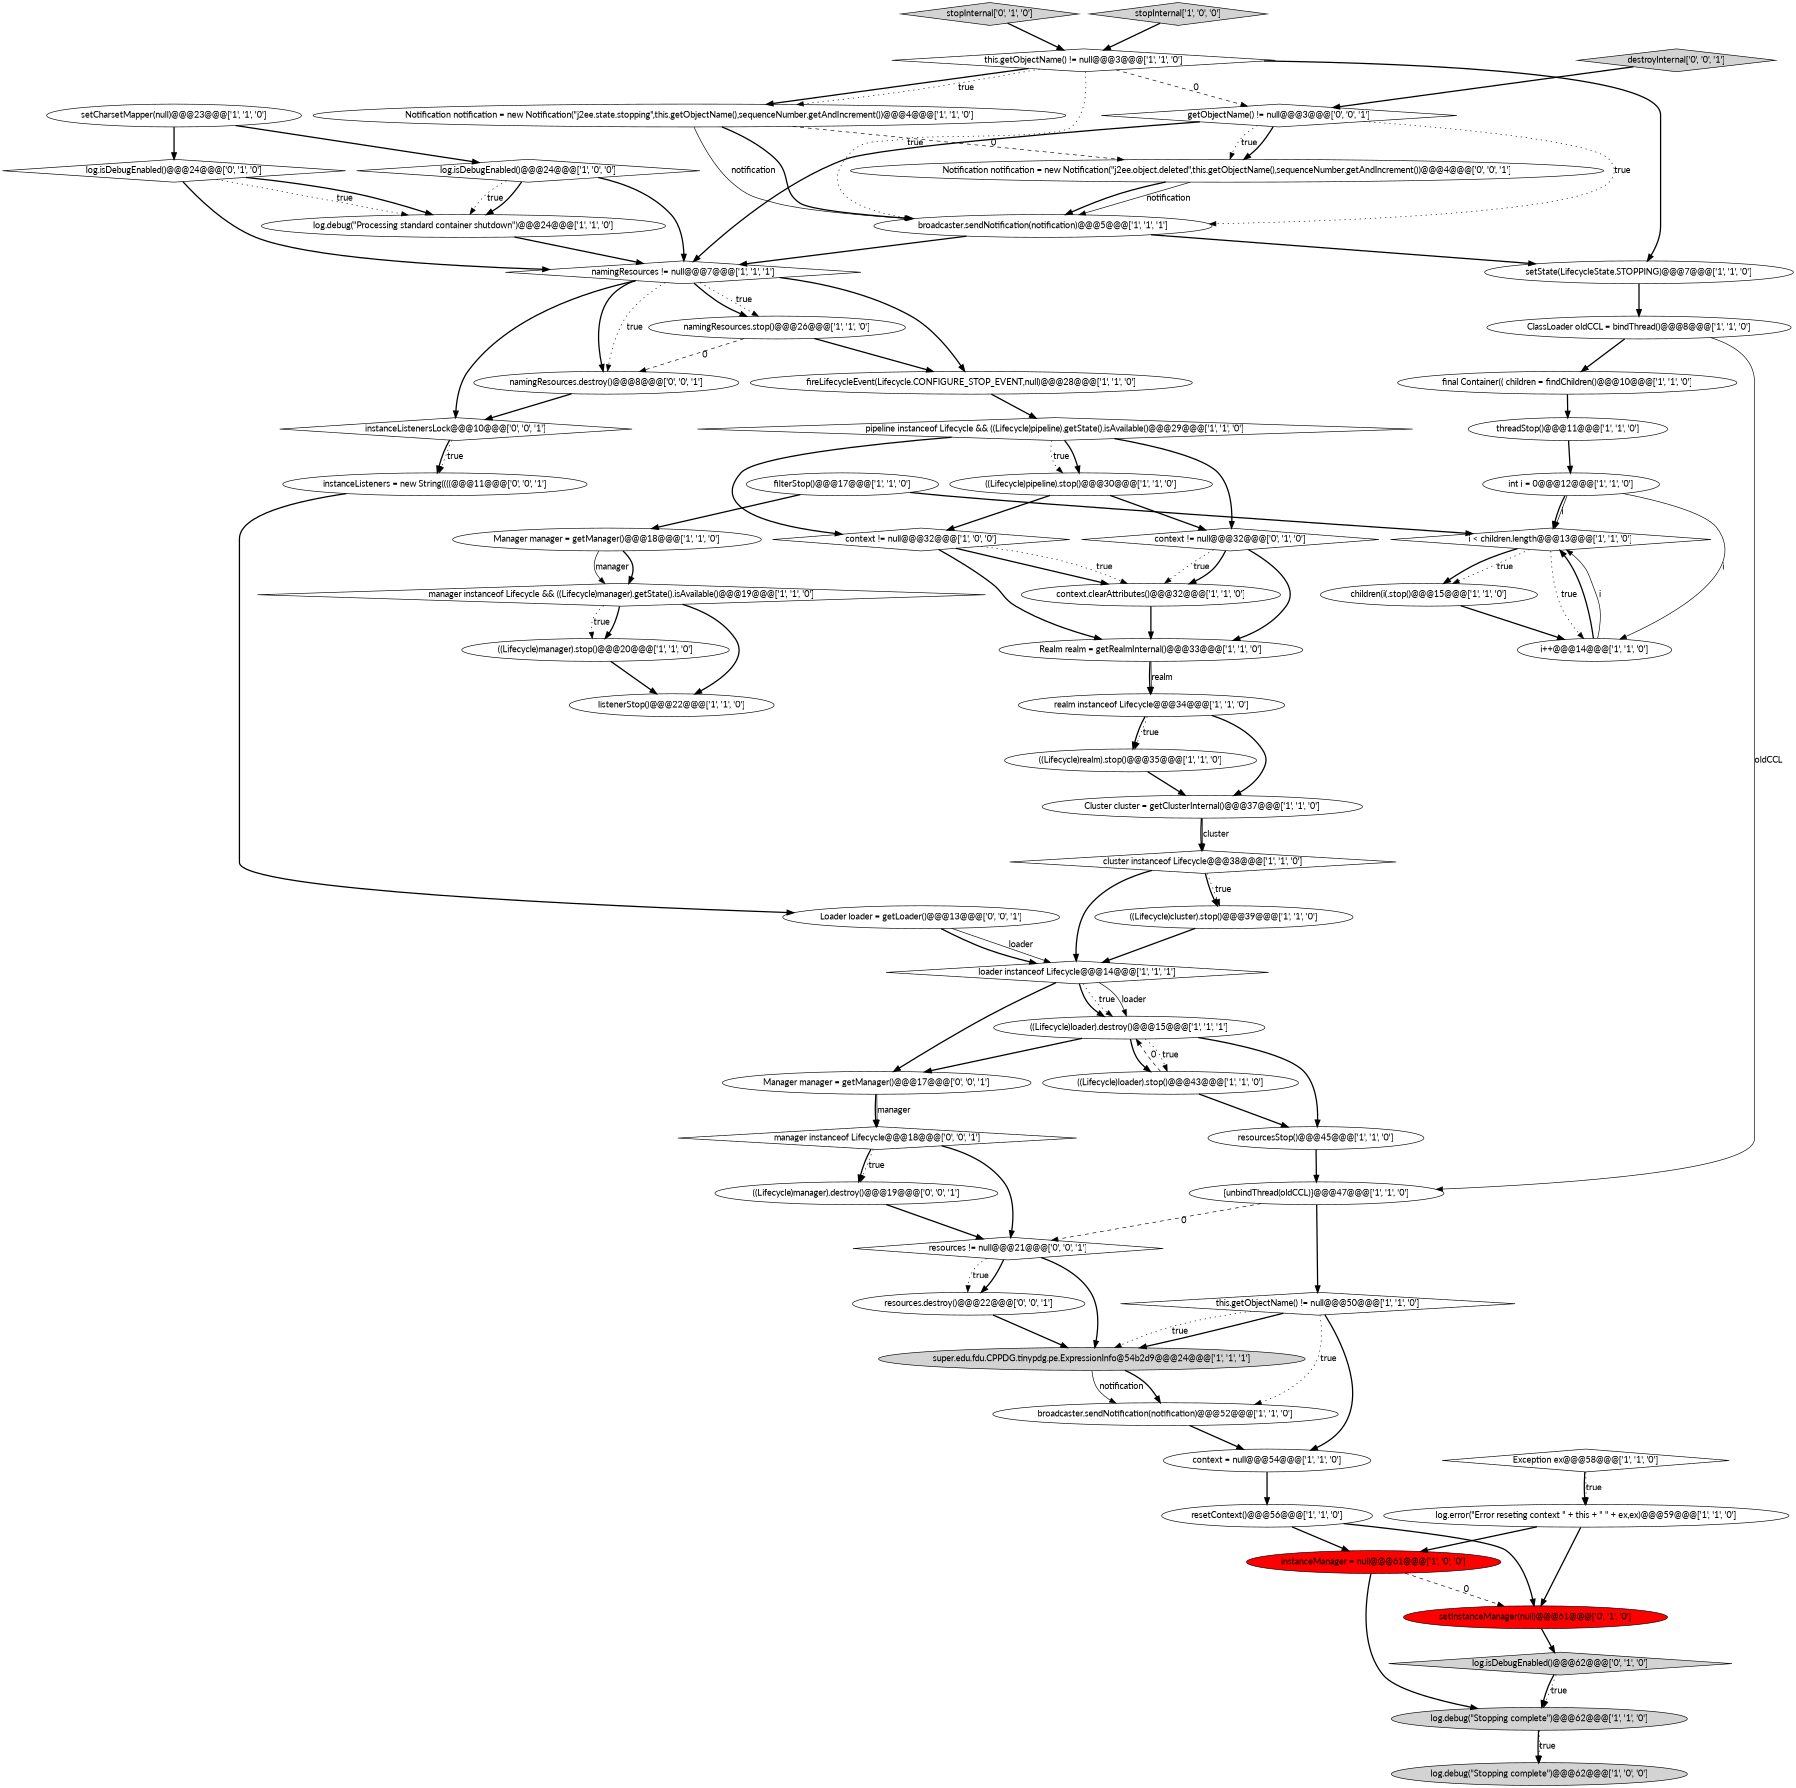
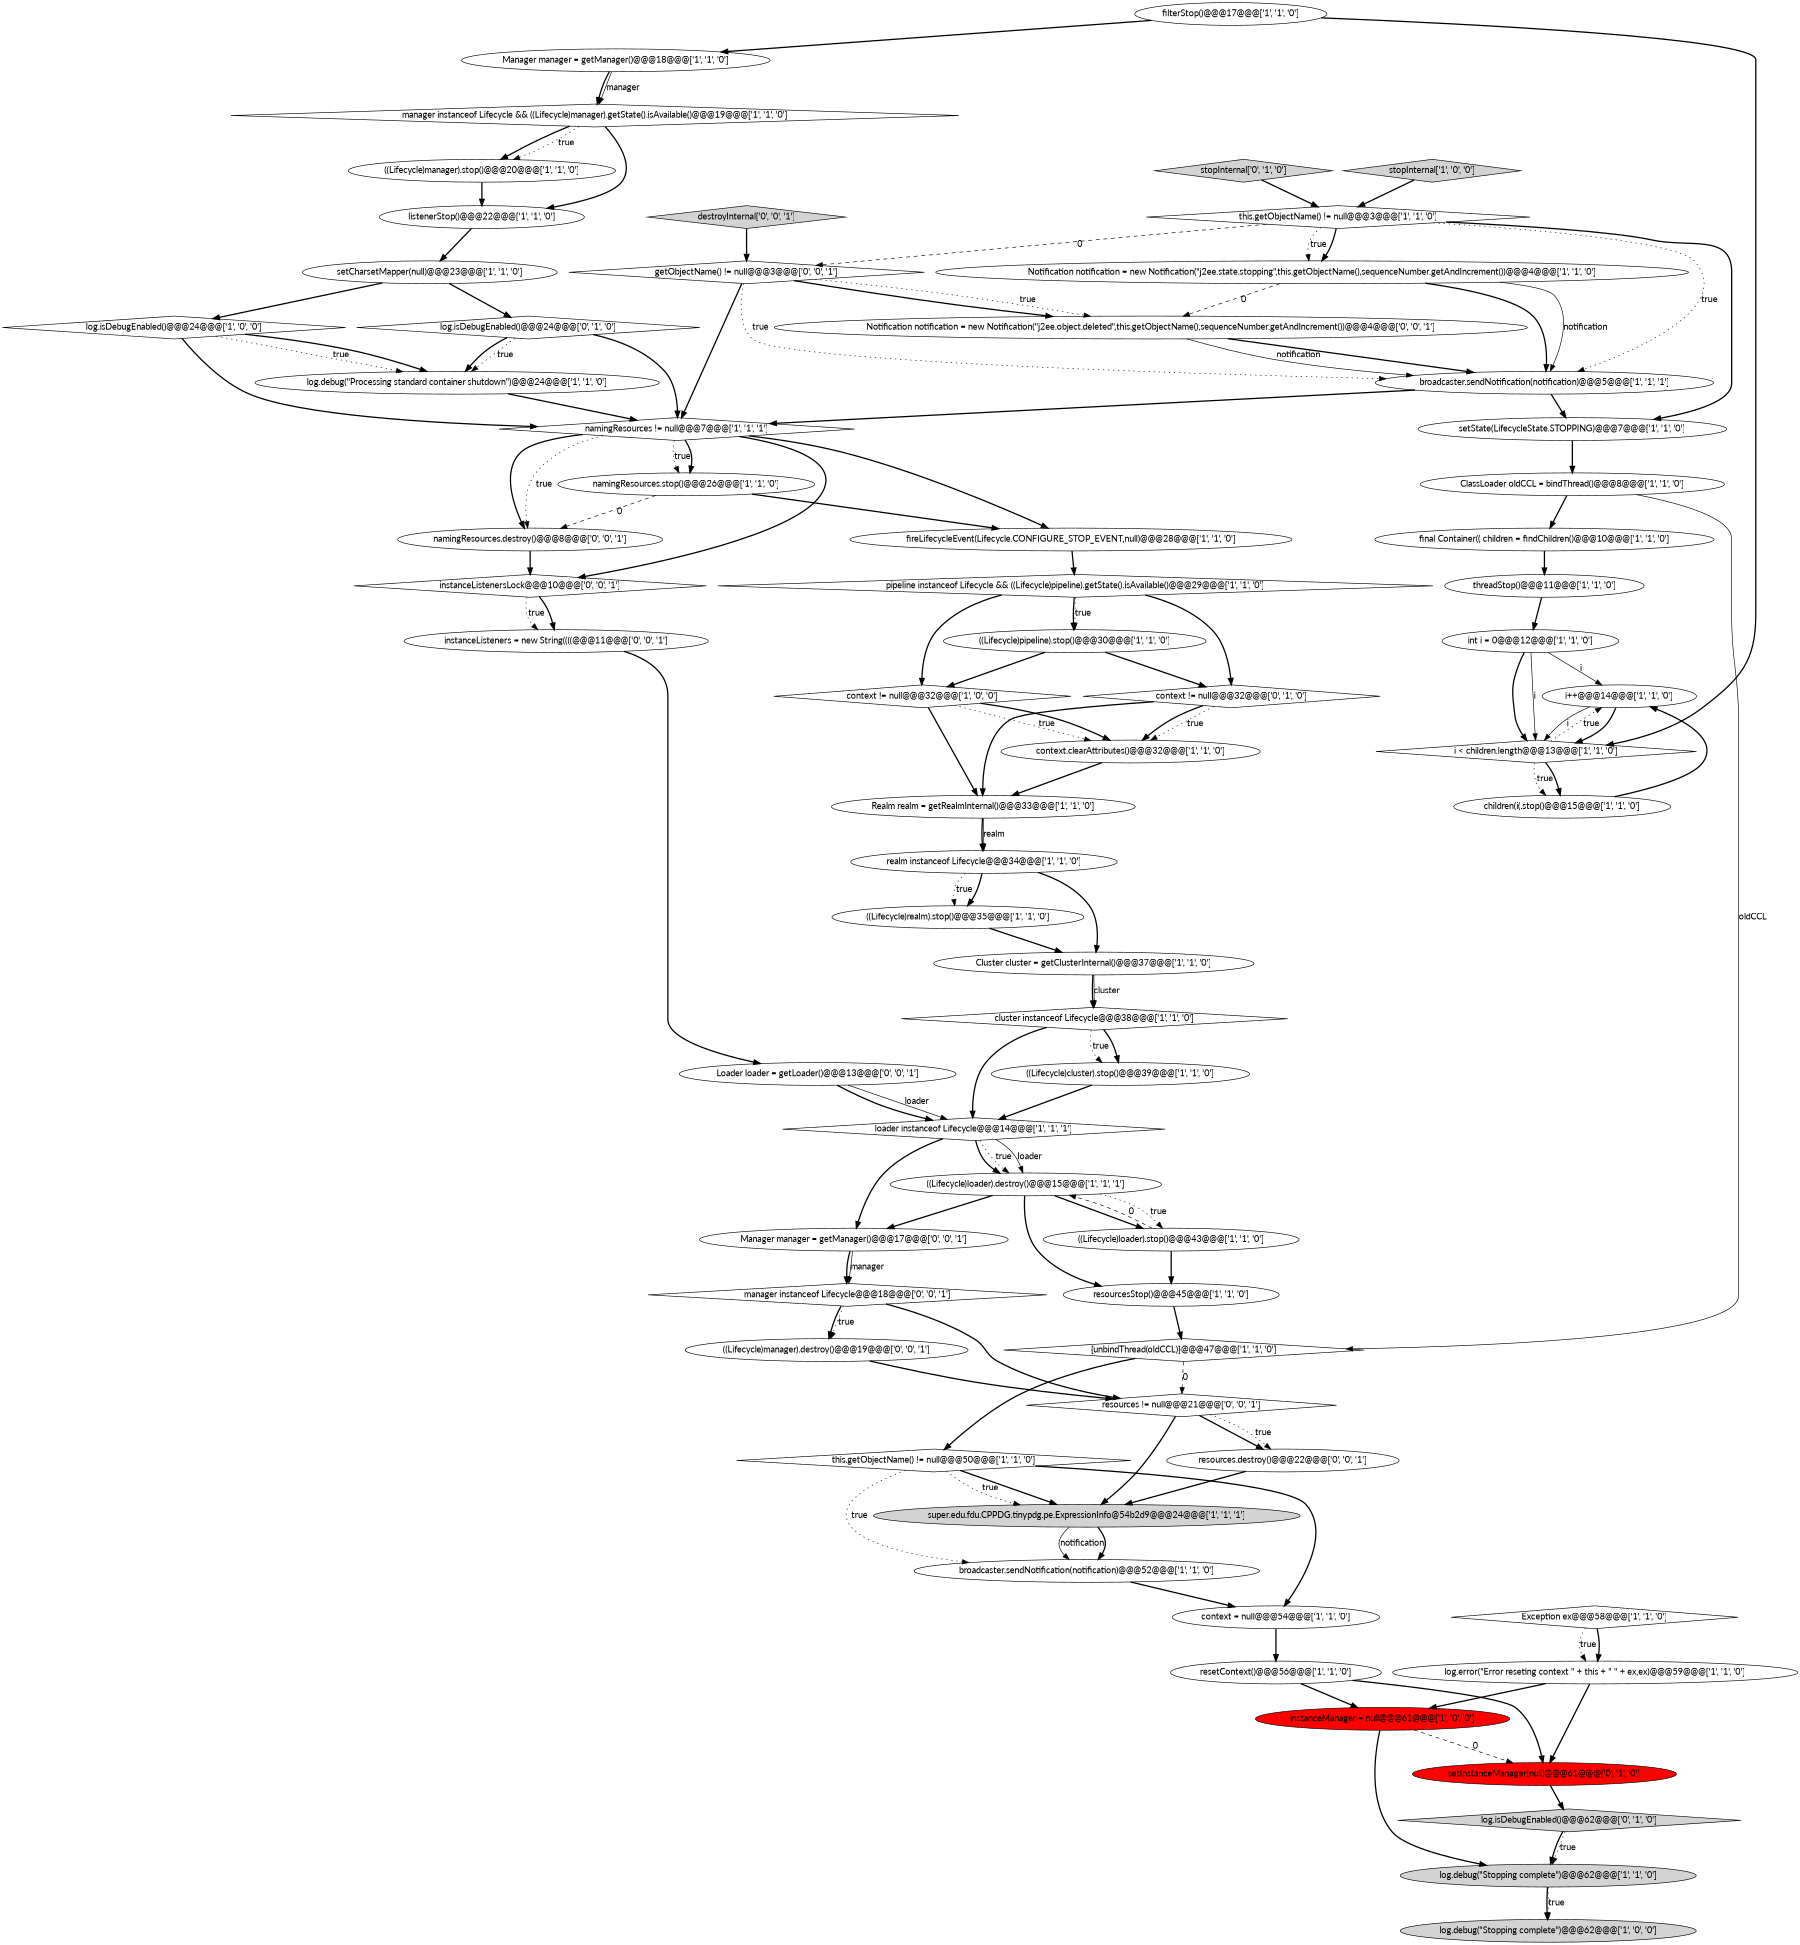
none -> (458, 242)
(1317, 1193) -> (1184, 1350)
